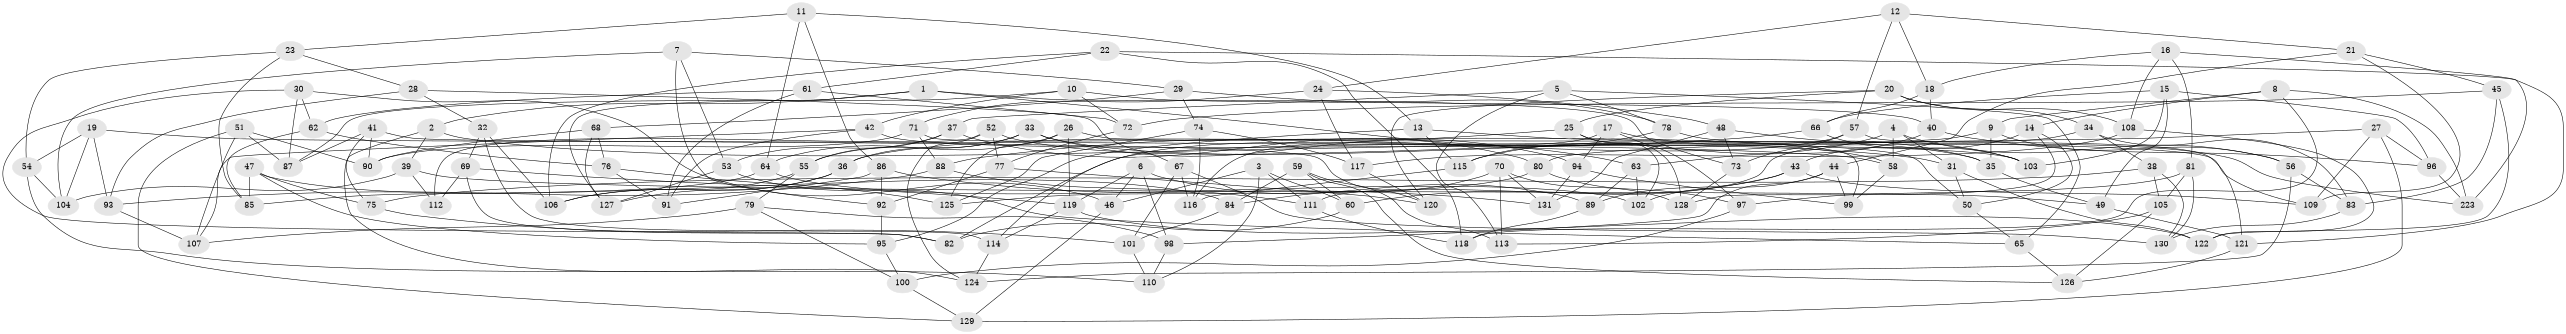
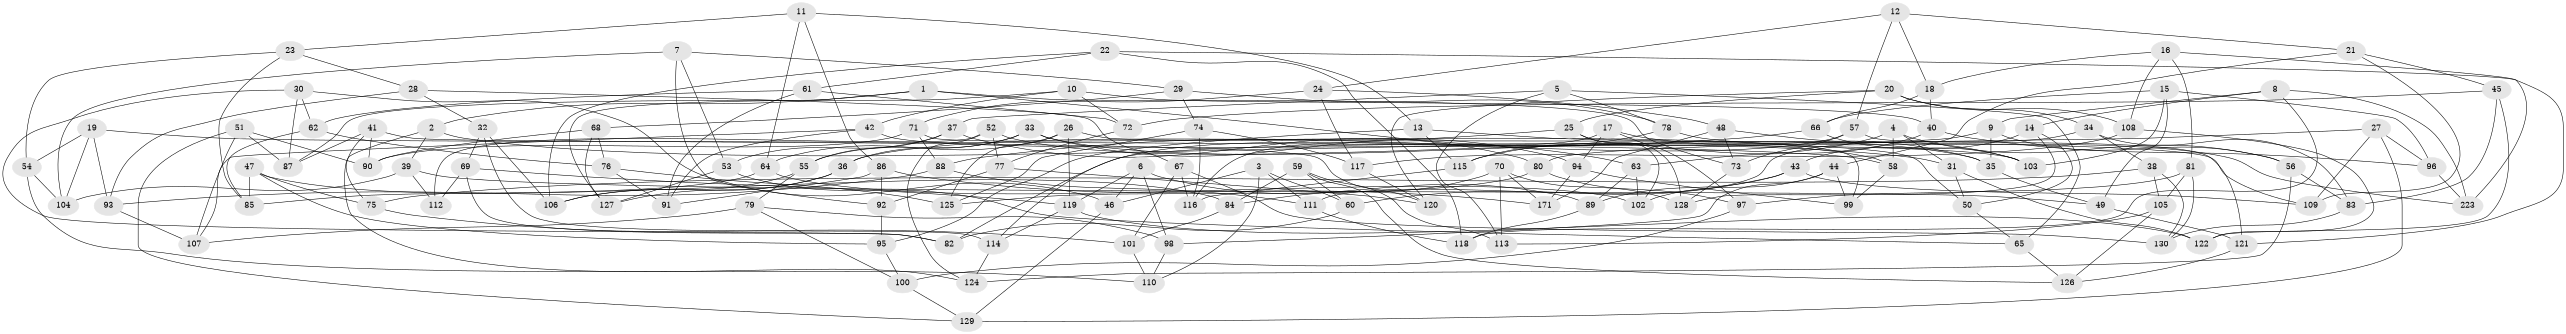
(1545, 206) -> (1545, 206)
